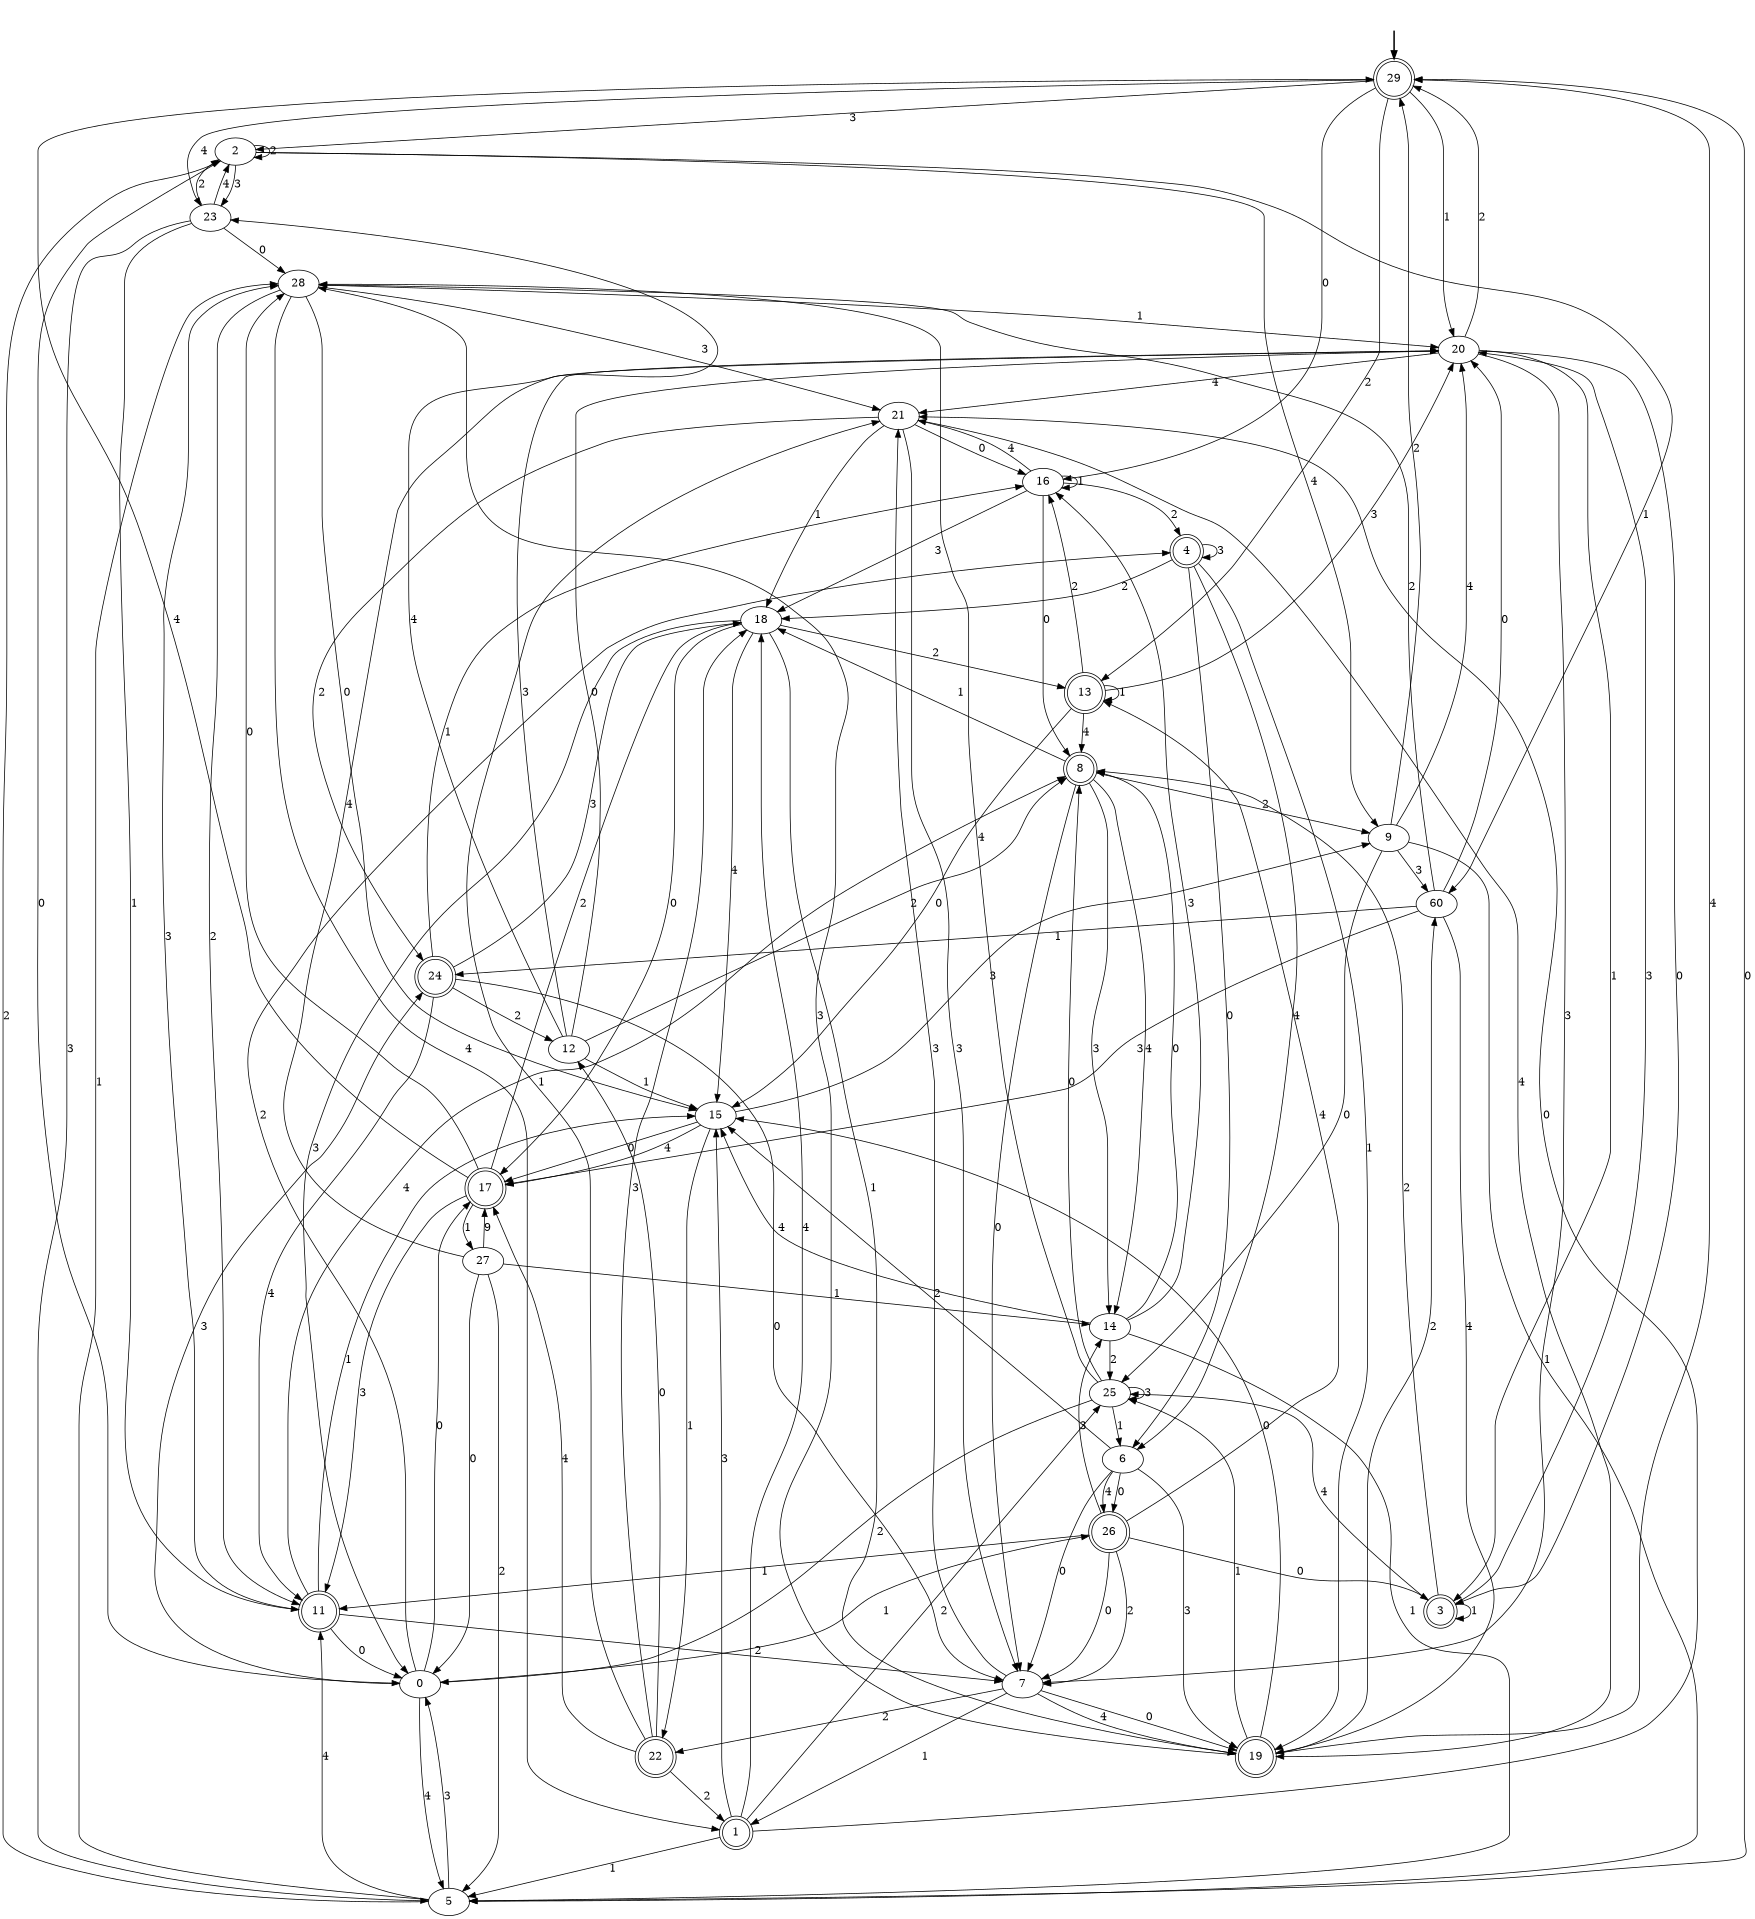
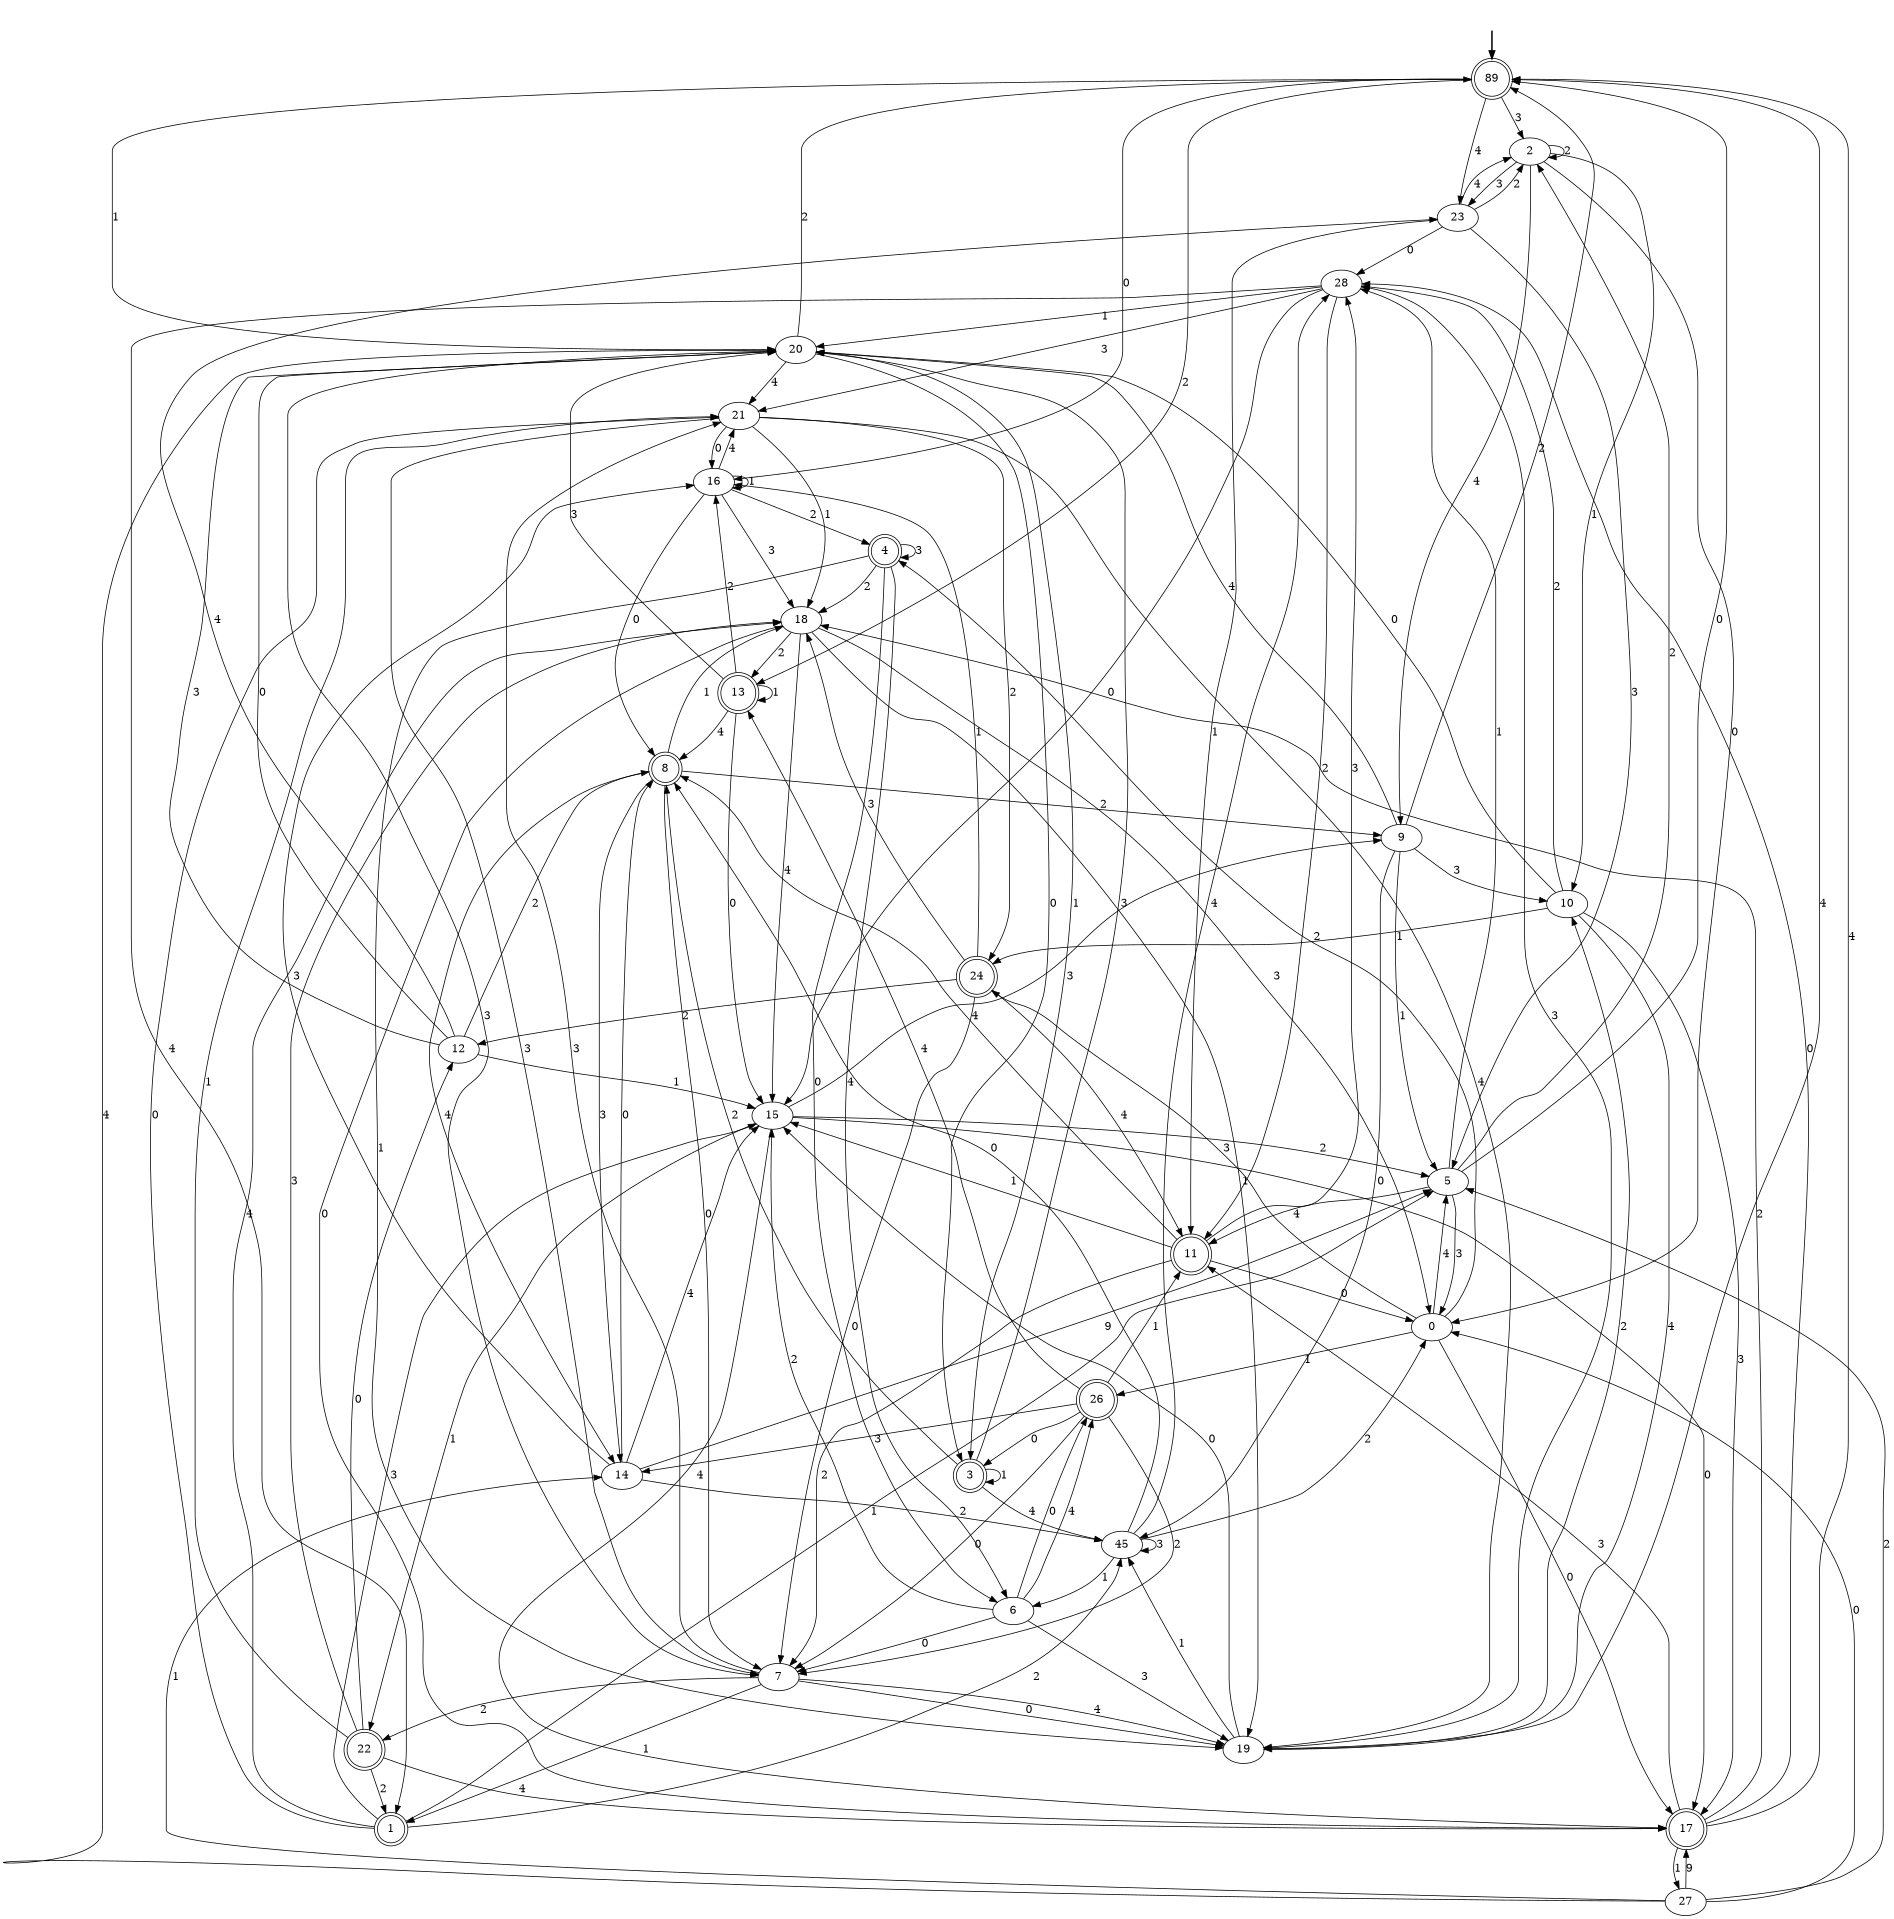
(1394, 79) -> (1492, 79)
(1437, 904) -> (1567, 904)
none -> (1109, 1130)
(1110, 1393) -> (1122, 1545)
(1413, 1612) -> (1108, 1327)
(1256, 1757) -> (1244, 1750)
